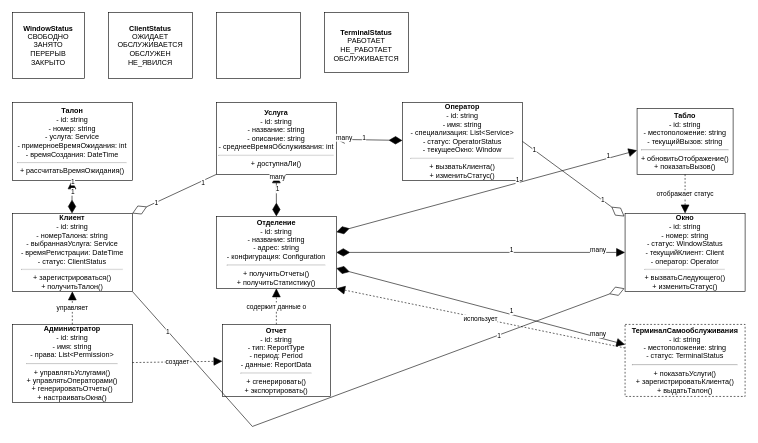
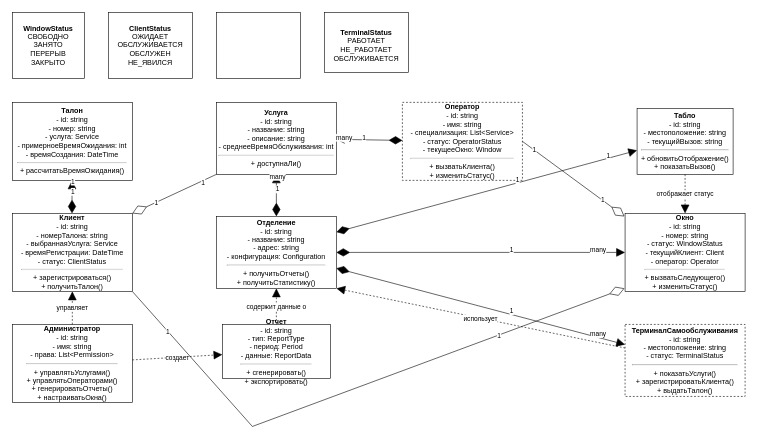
(462, 141) -> (462, 141)
(276, 360) -> (276, 351)
